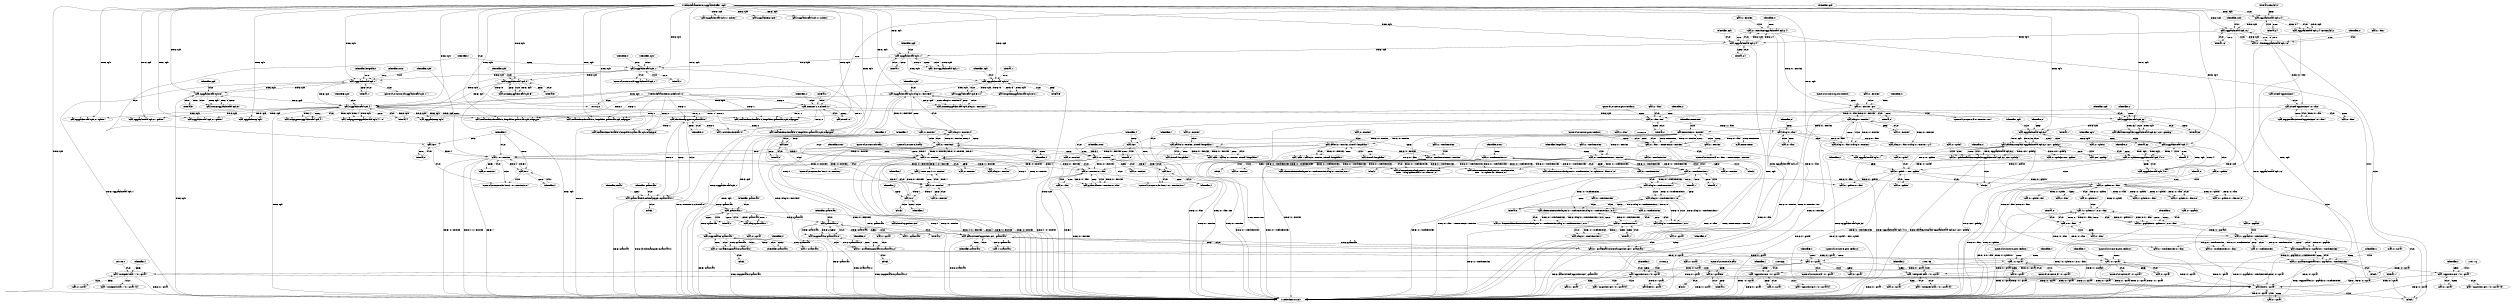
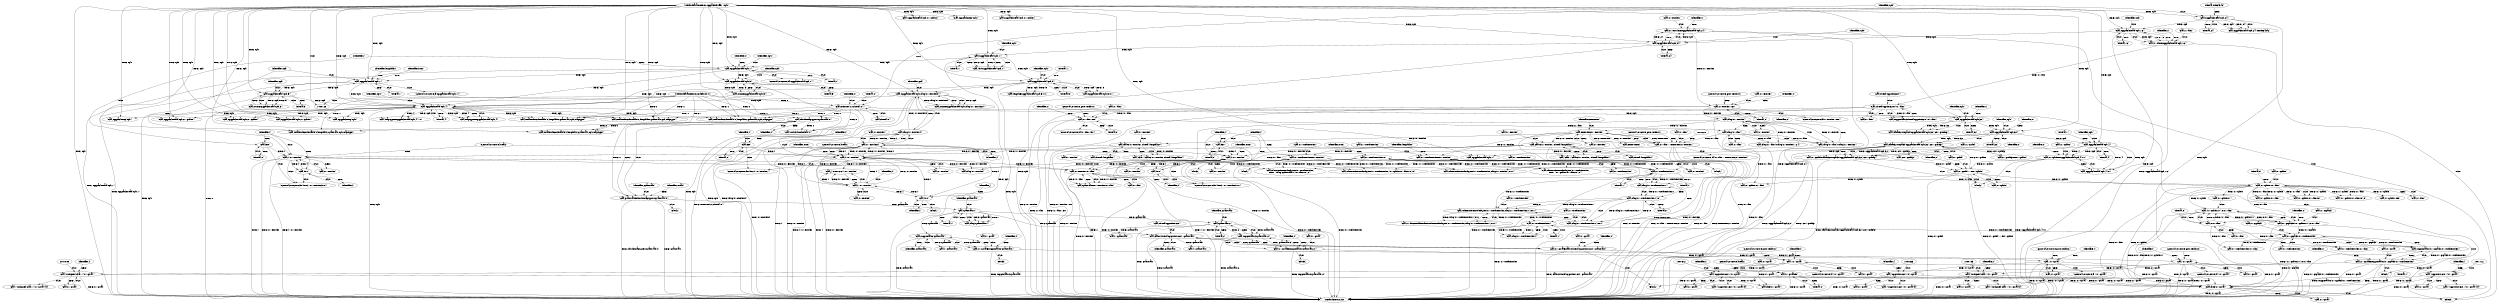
none -> (1078, 132)
